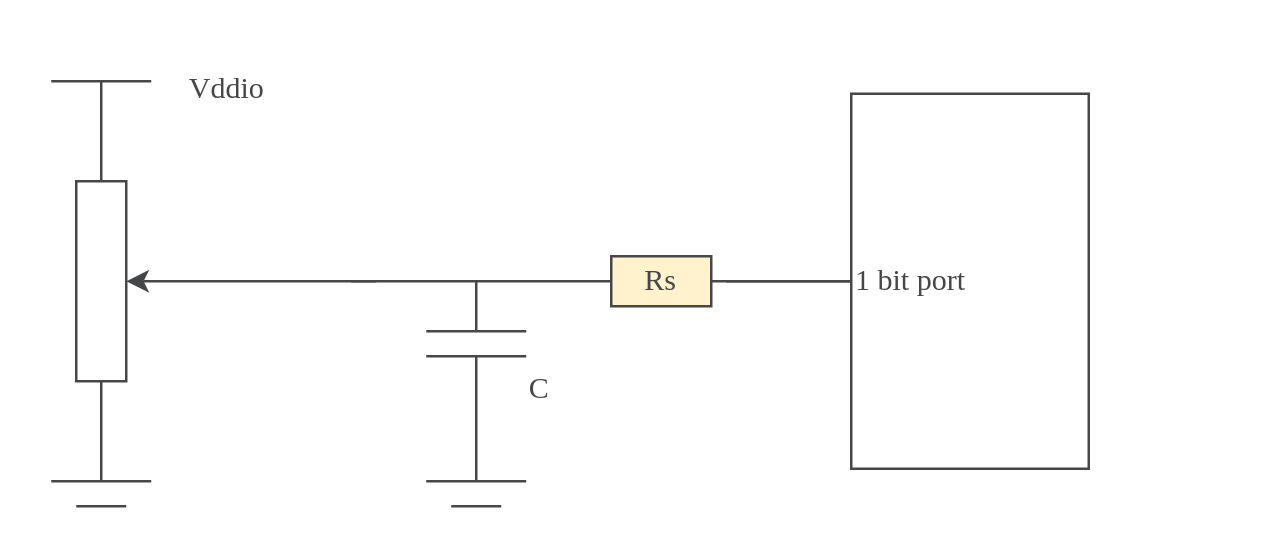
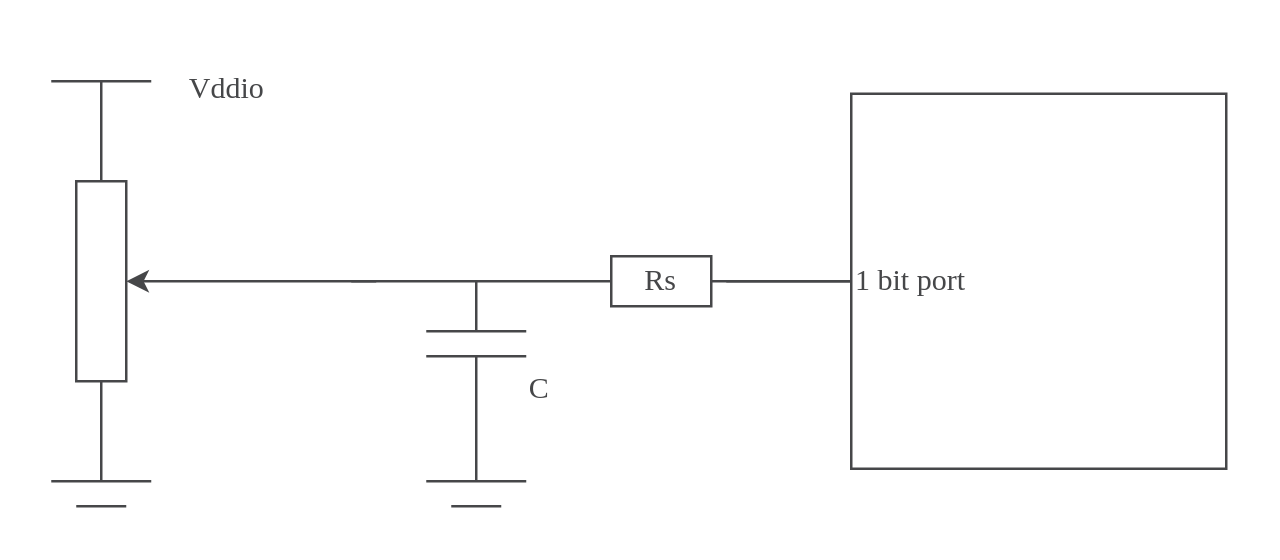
(661, 281) -> (661, 281)
(970, 281) -> (1039, 281)
